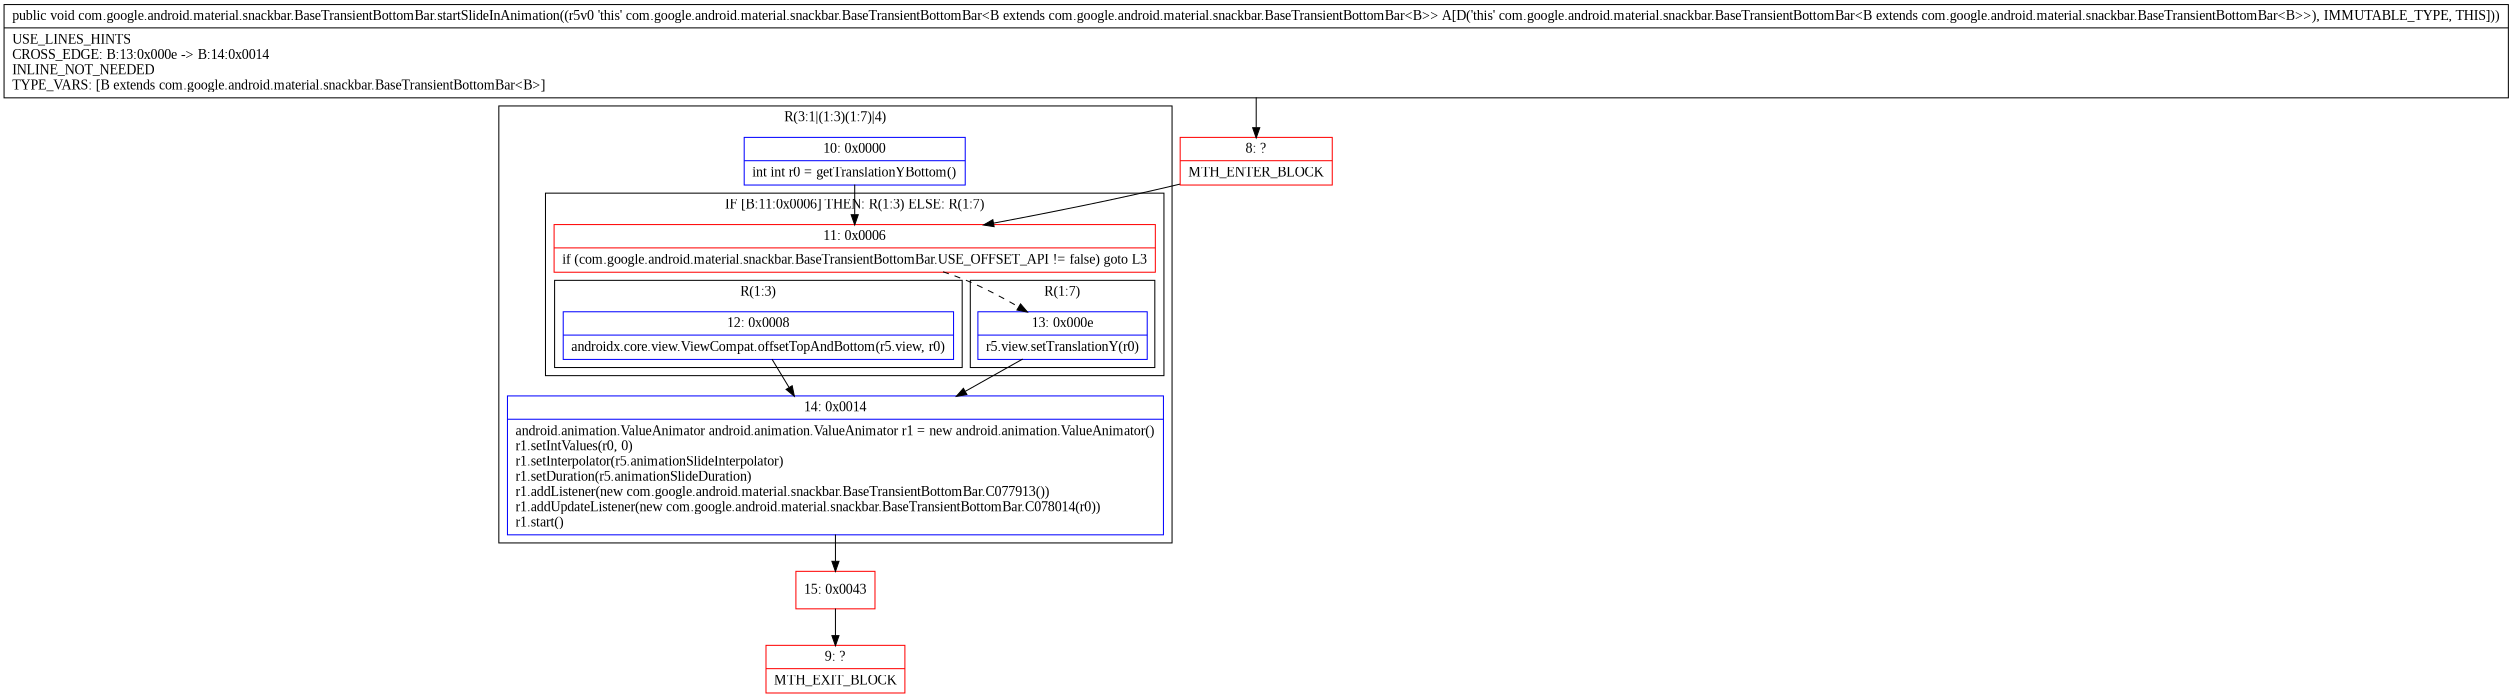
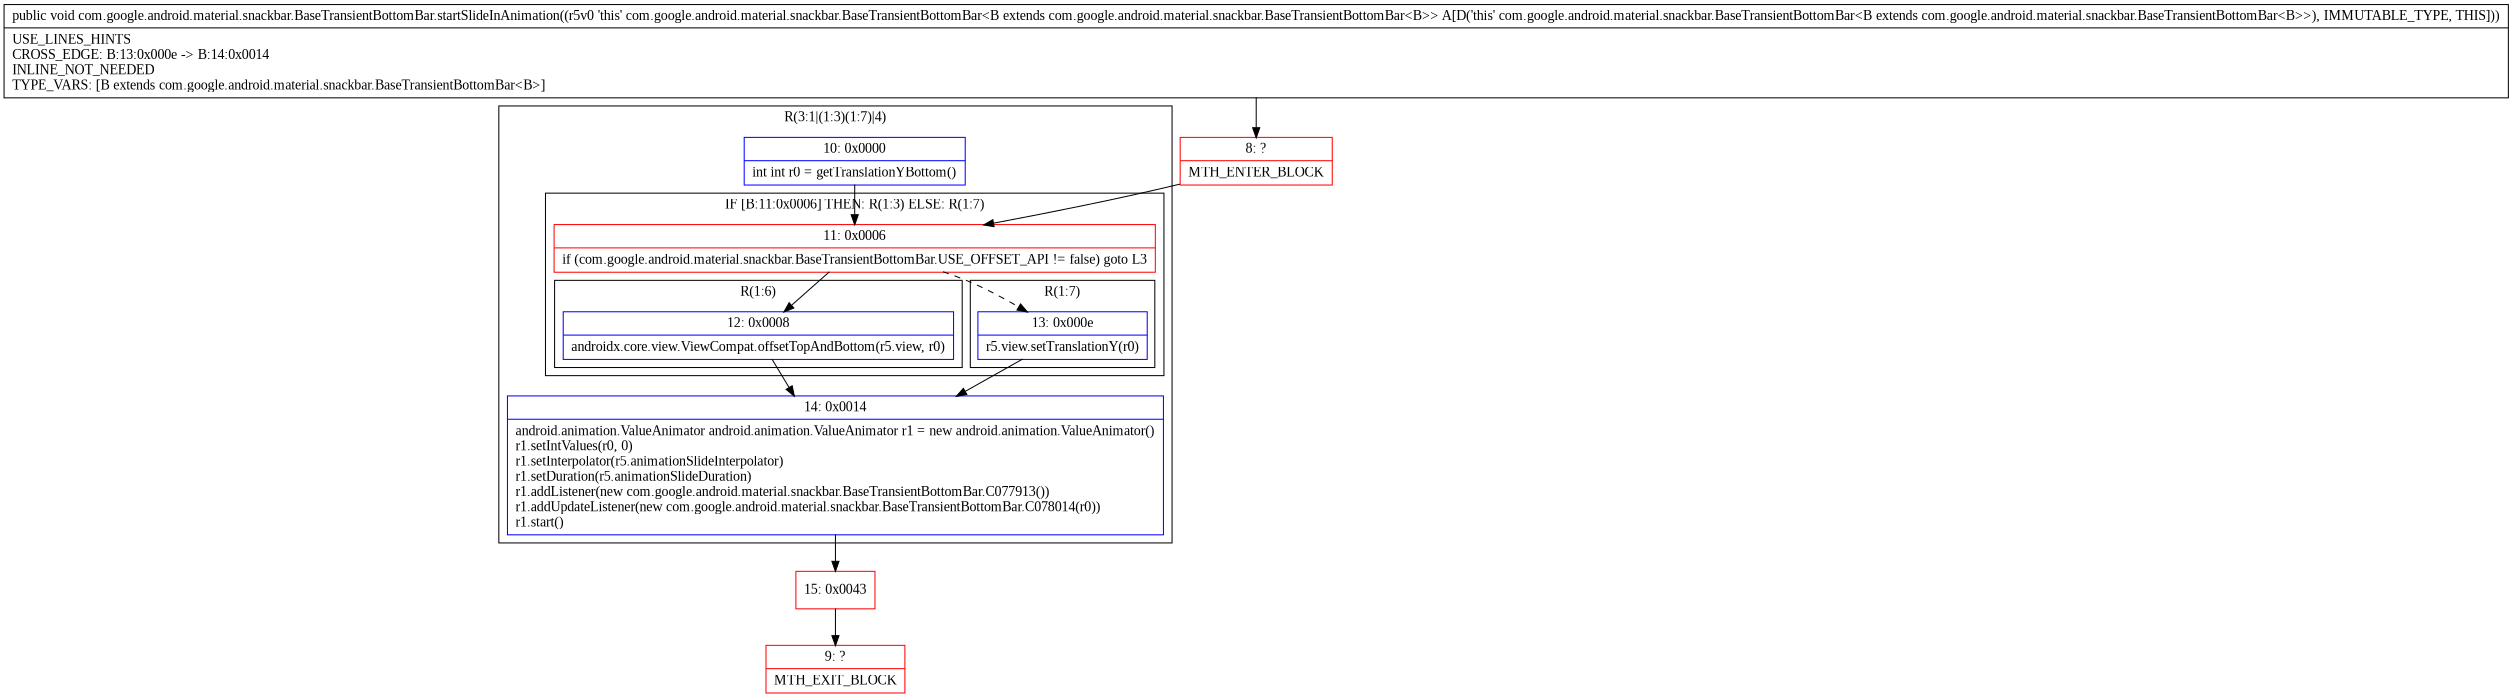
none -> (811, 288)
(758, 292) -> (758, 292)
